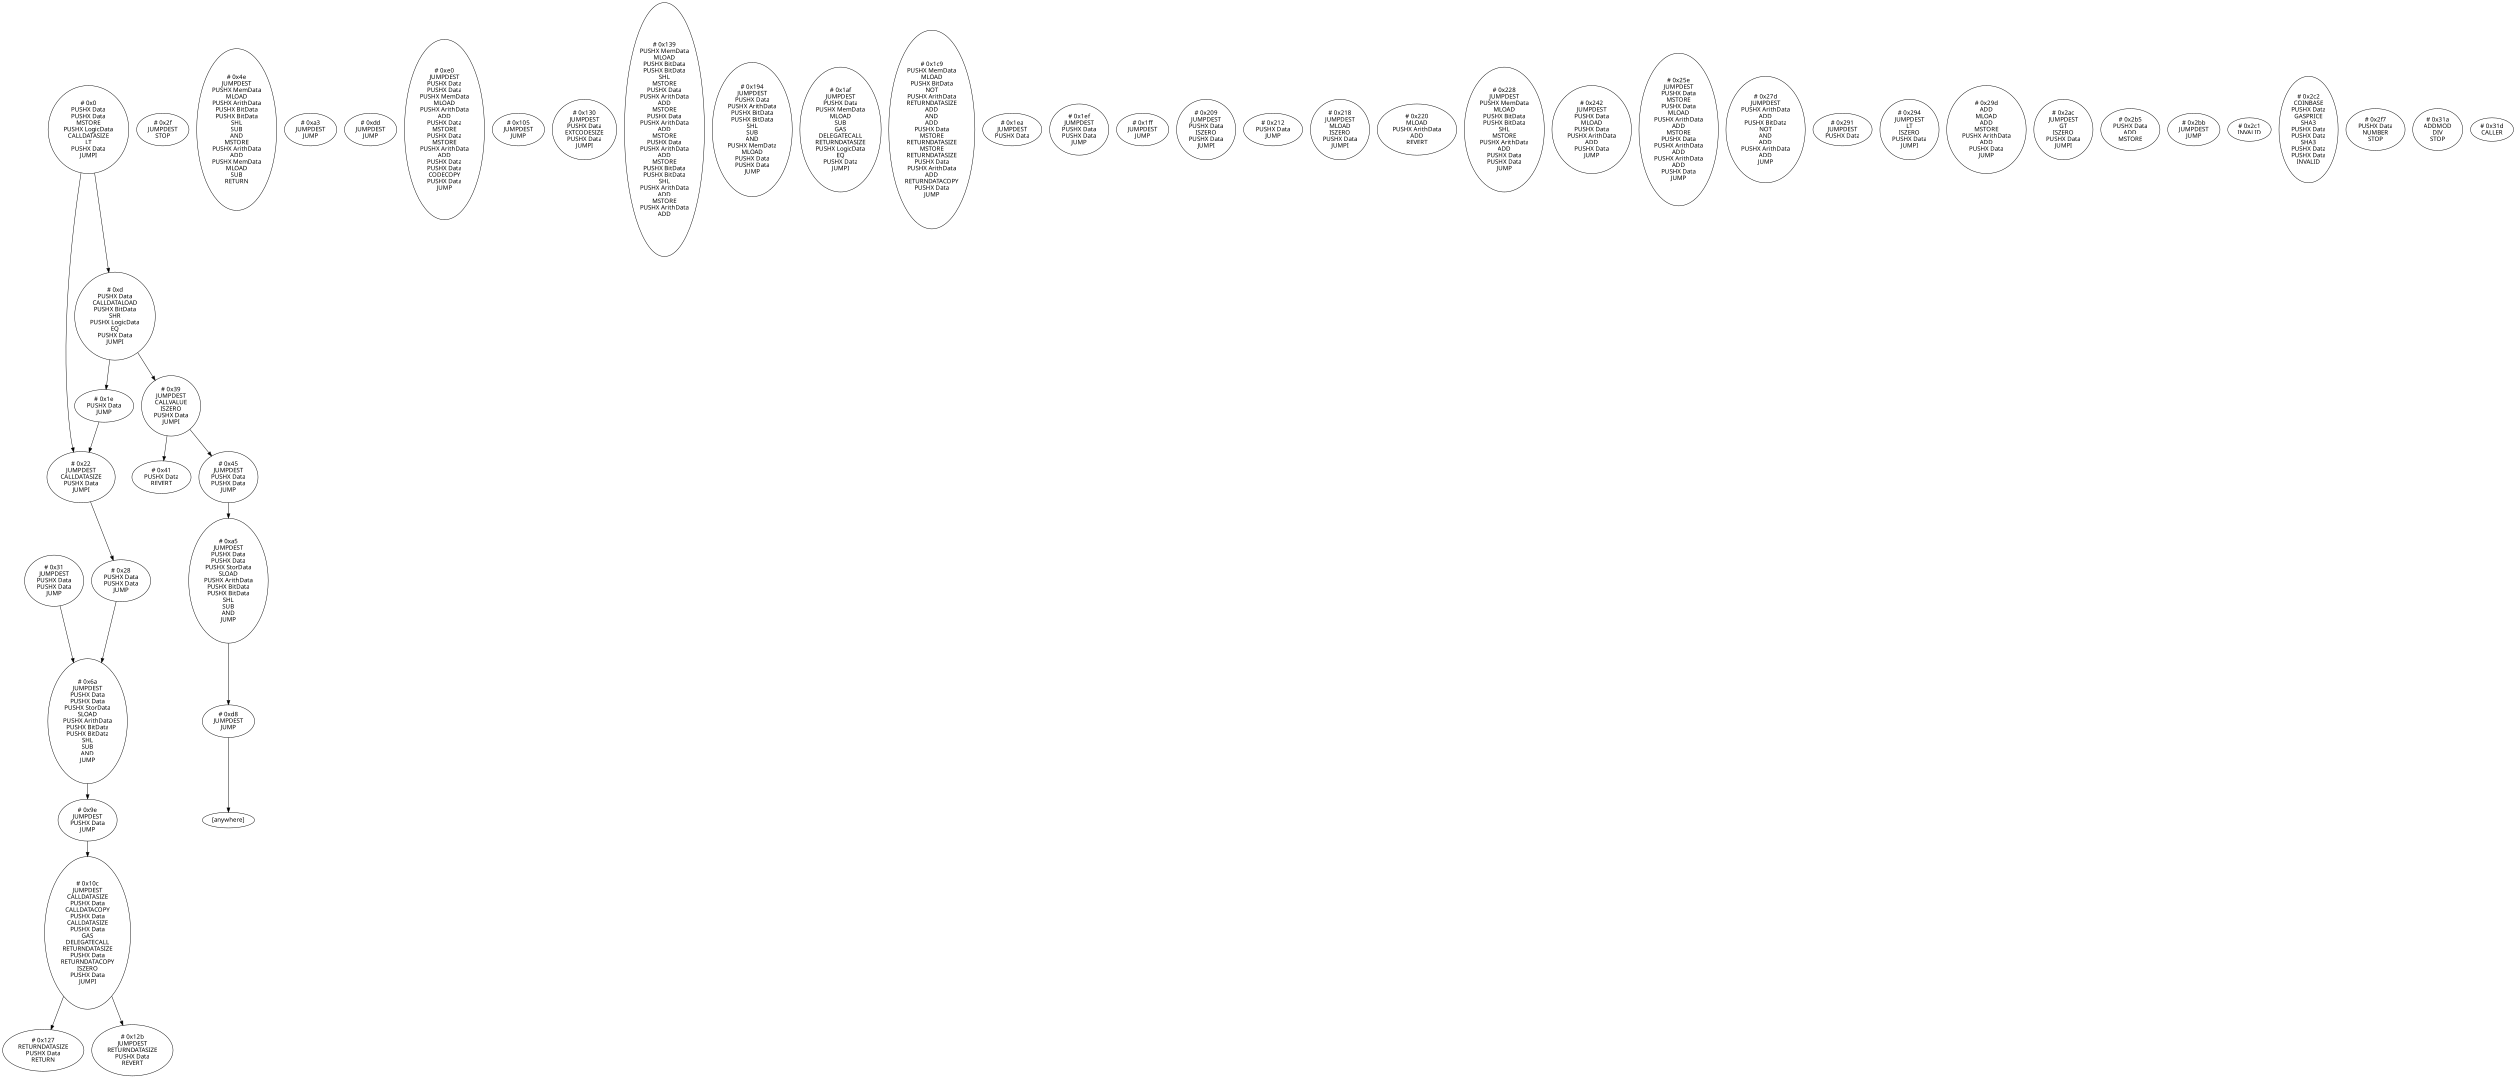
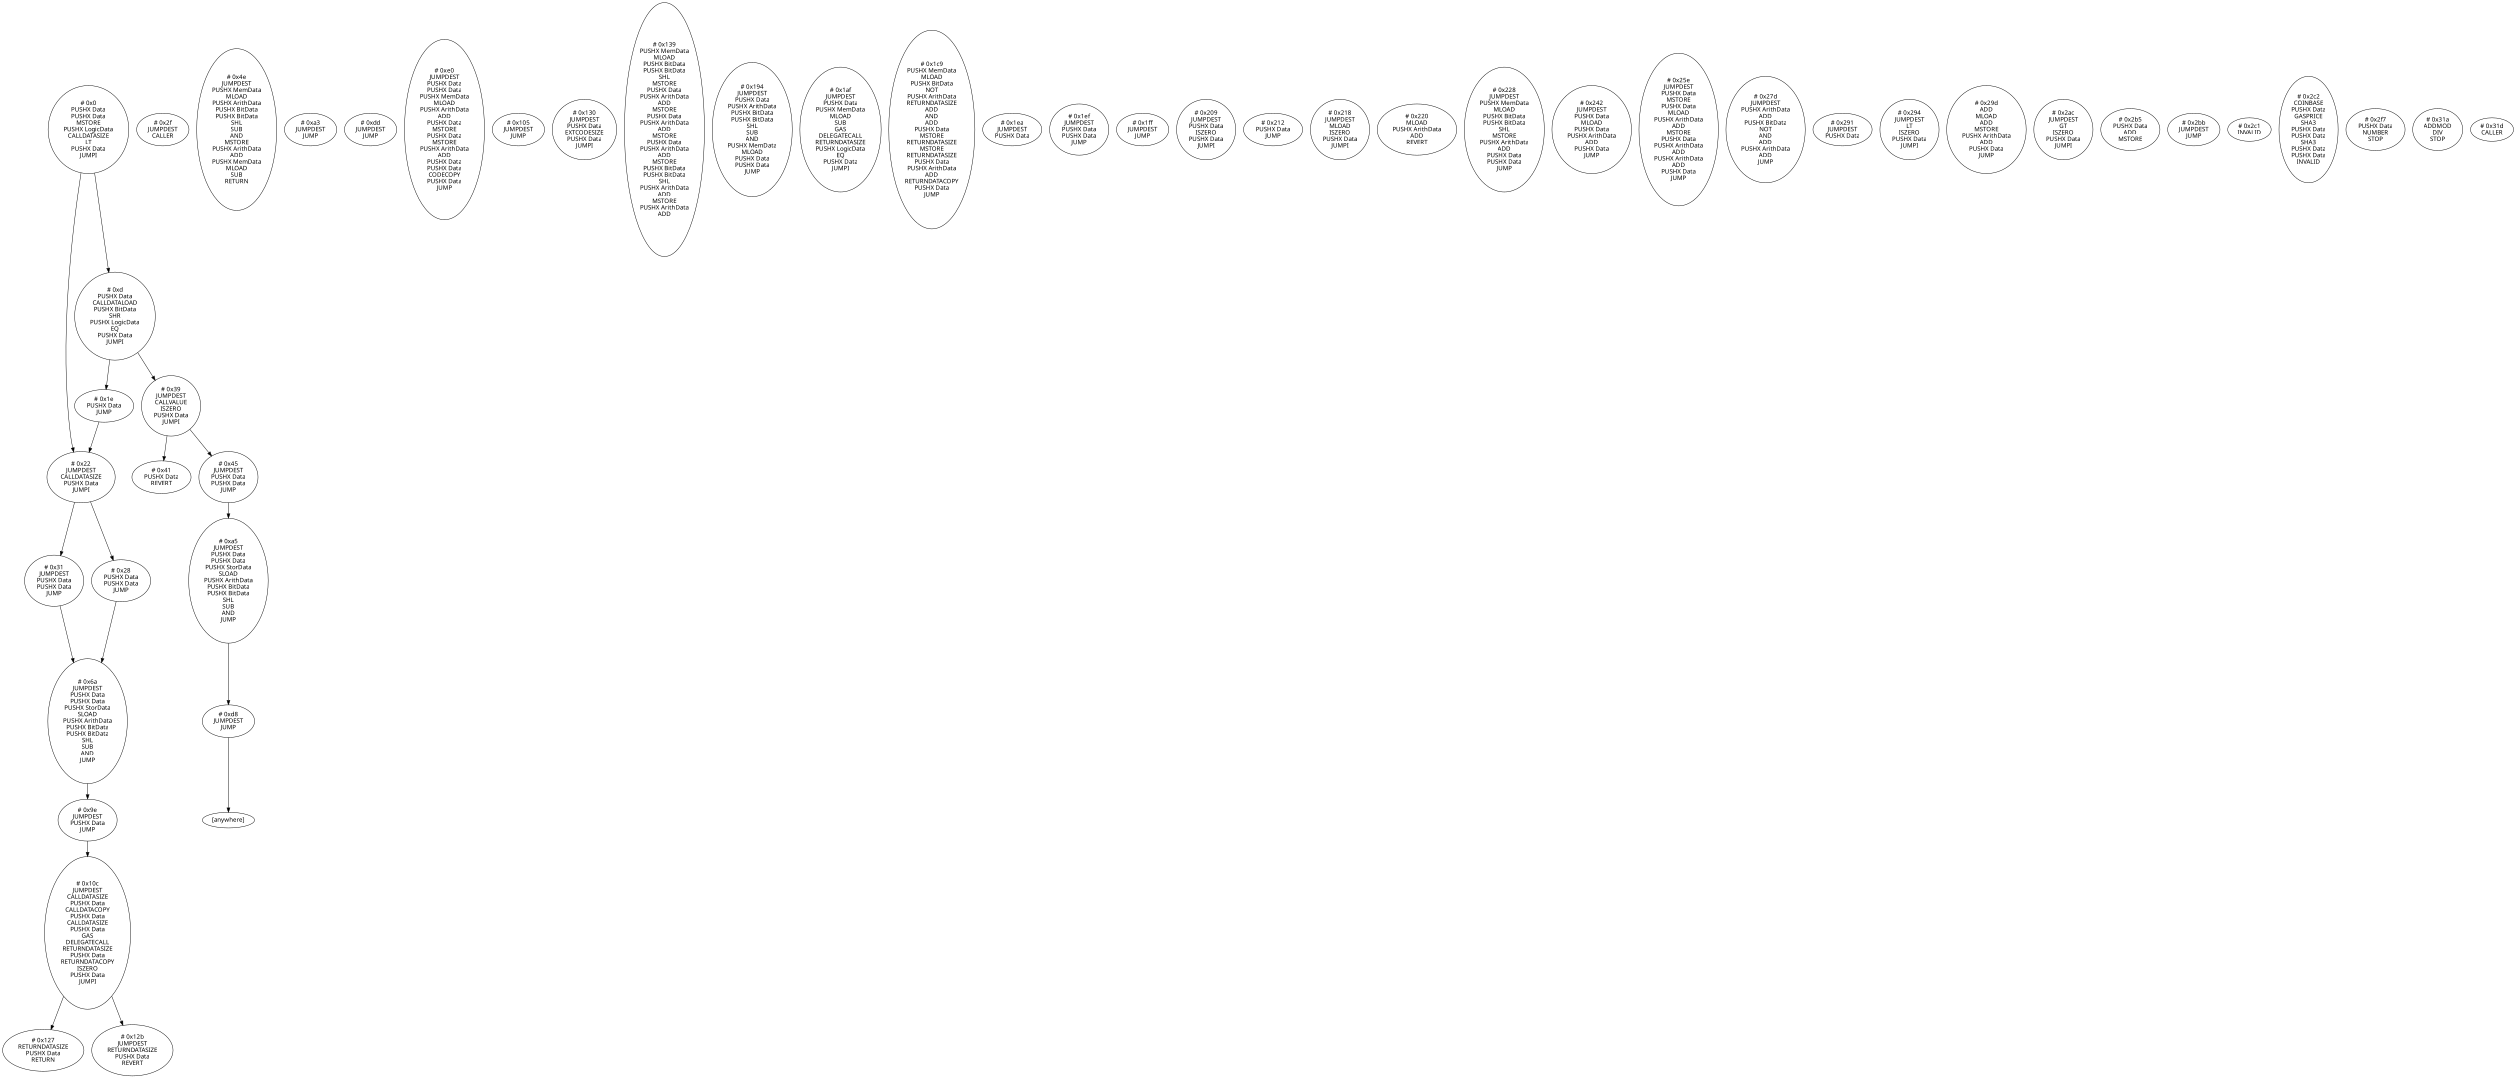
(163, 130) -> (163, 130)
none -> (68, 527)
